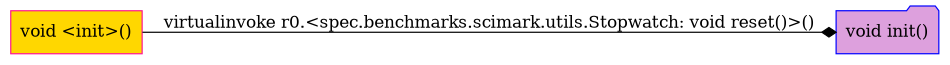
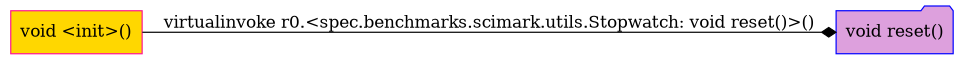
(887, 32) -> (895, 32)
